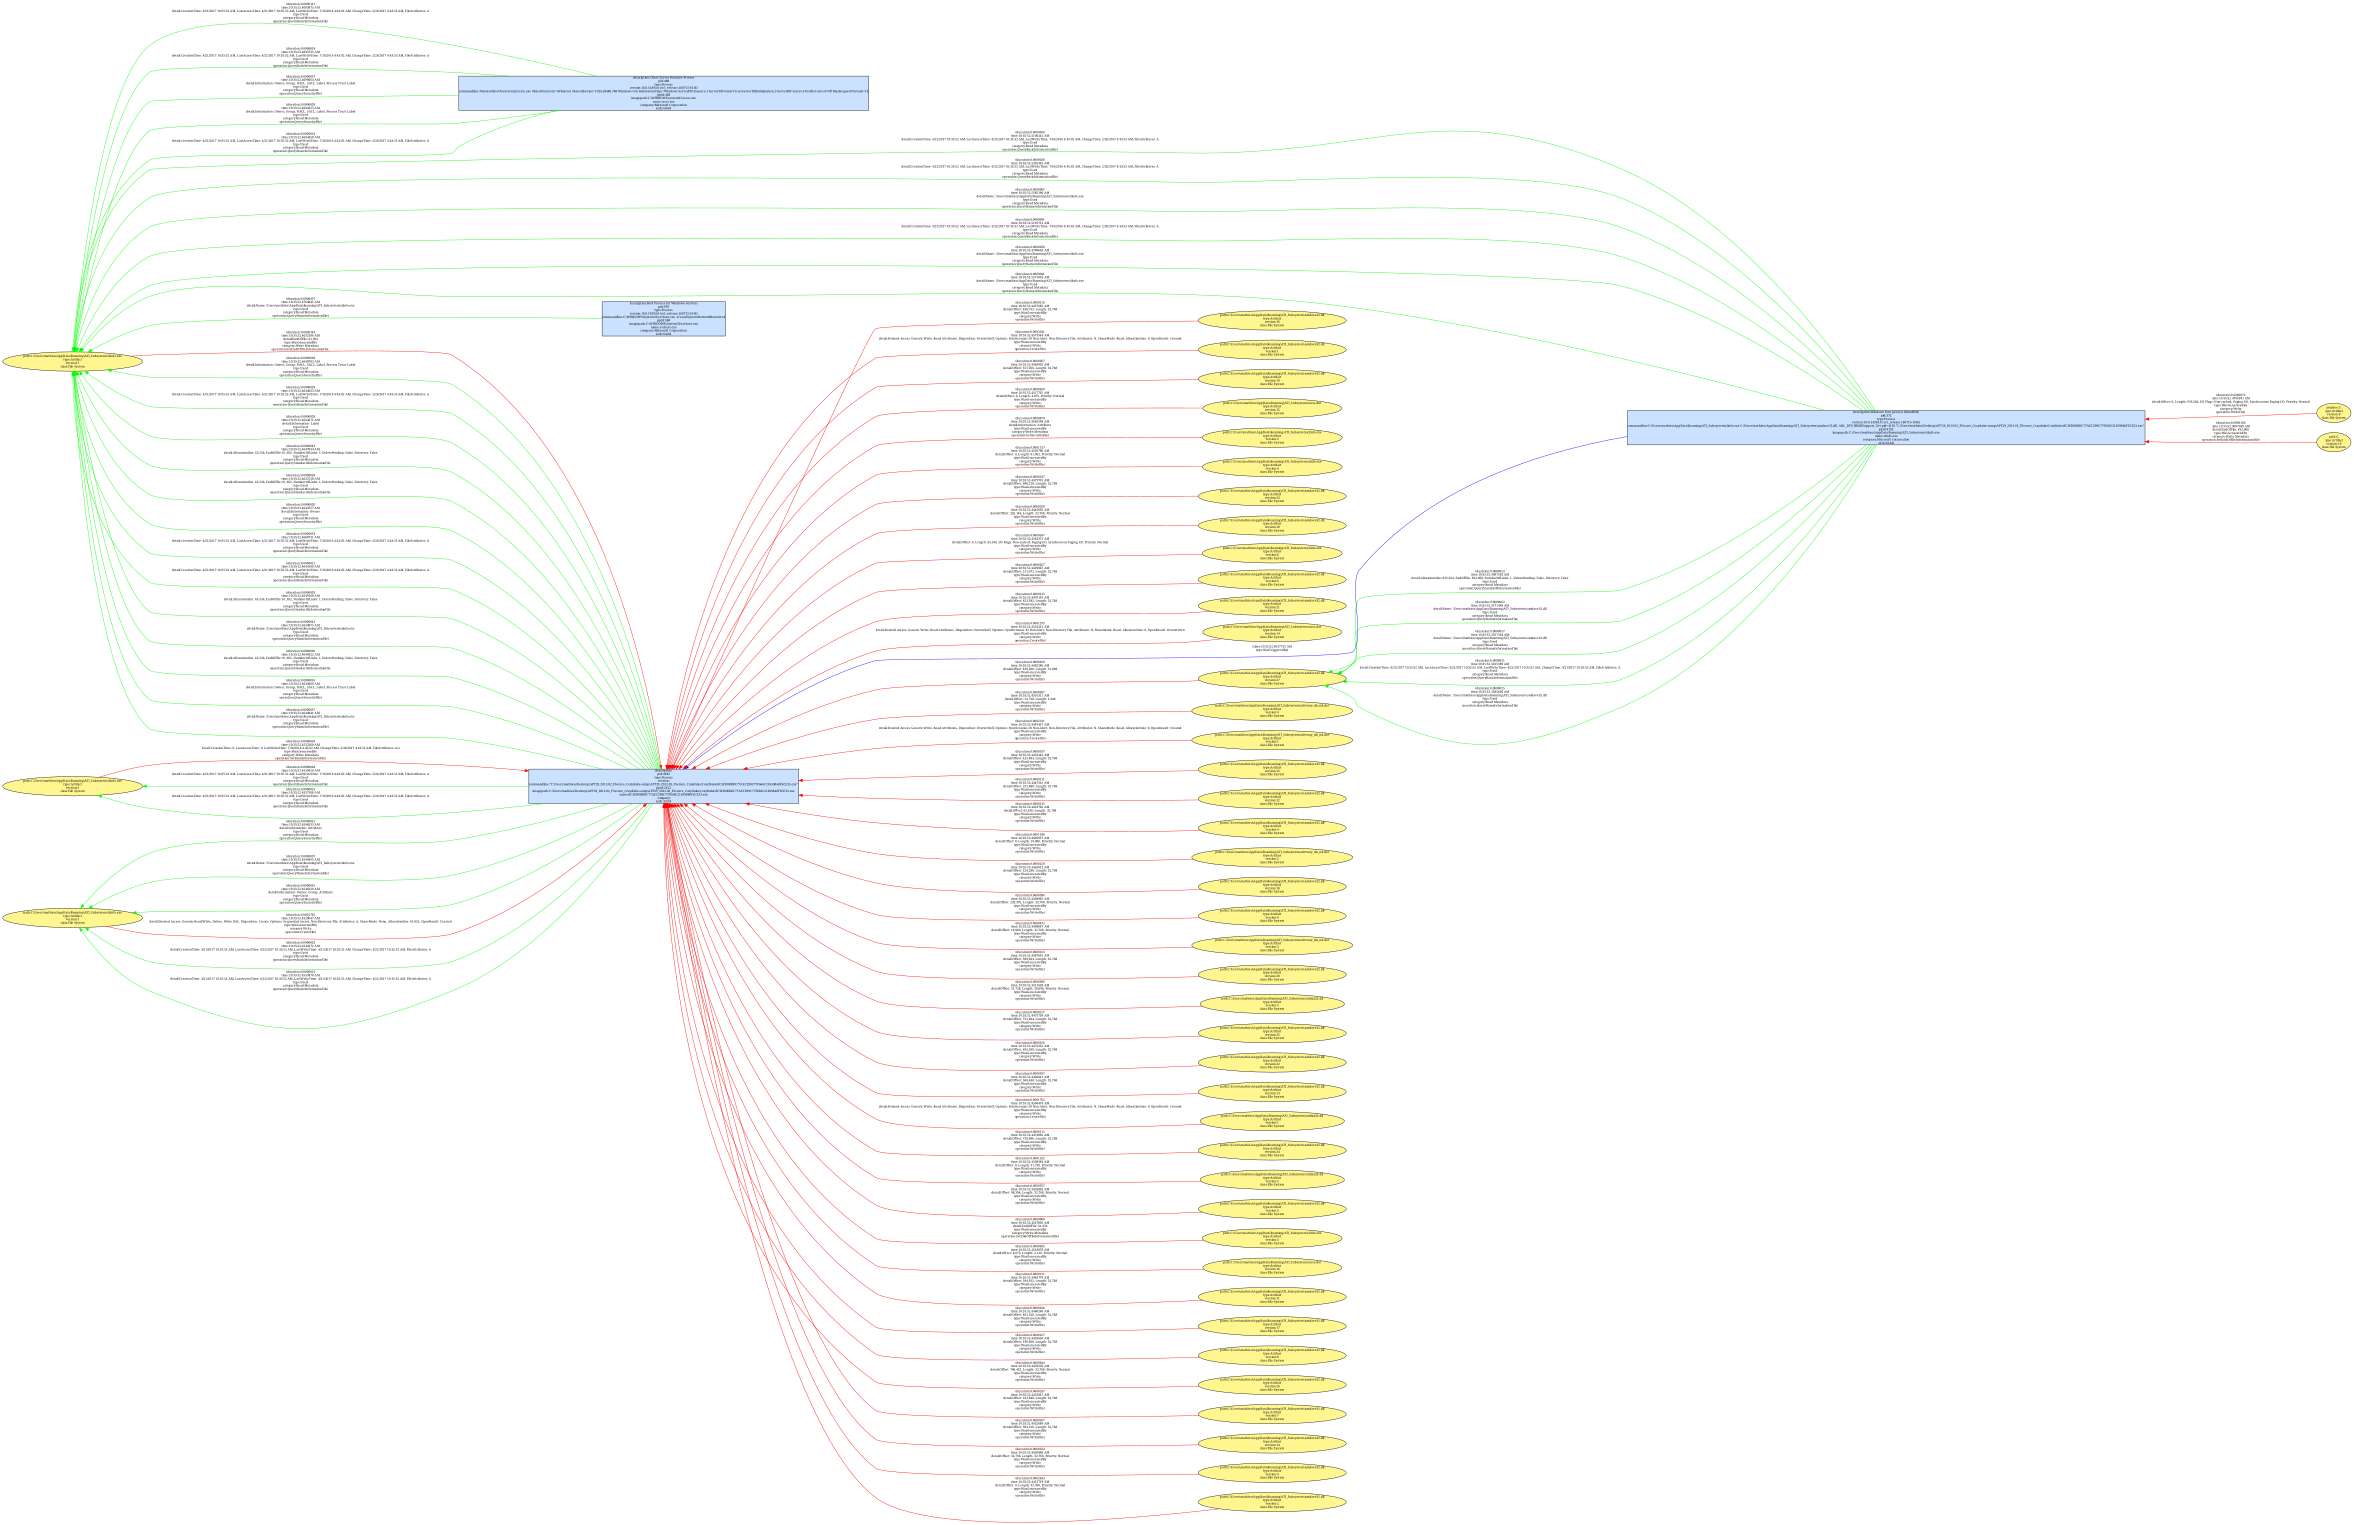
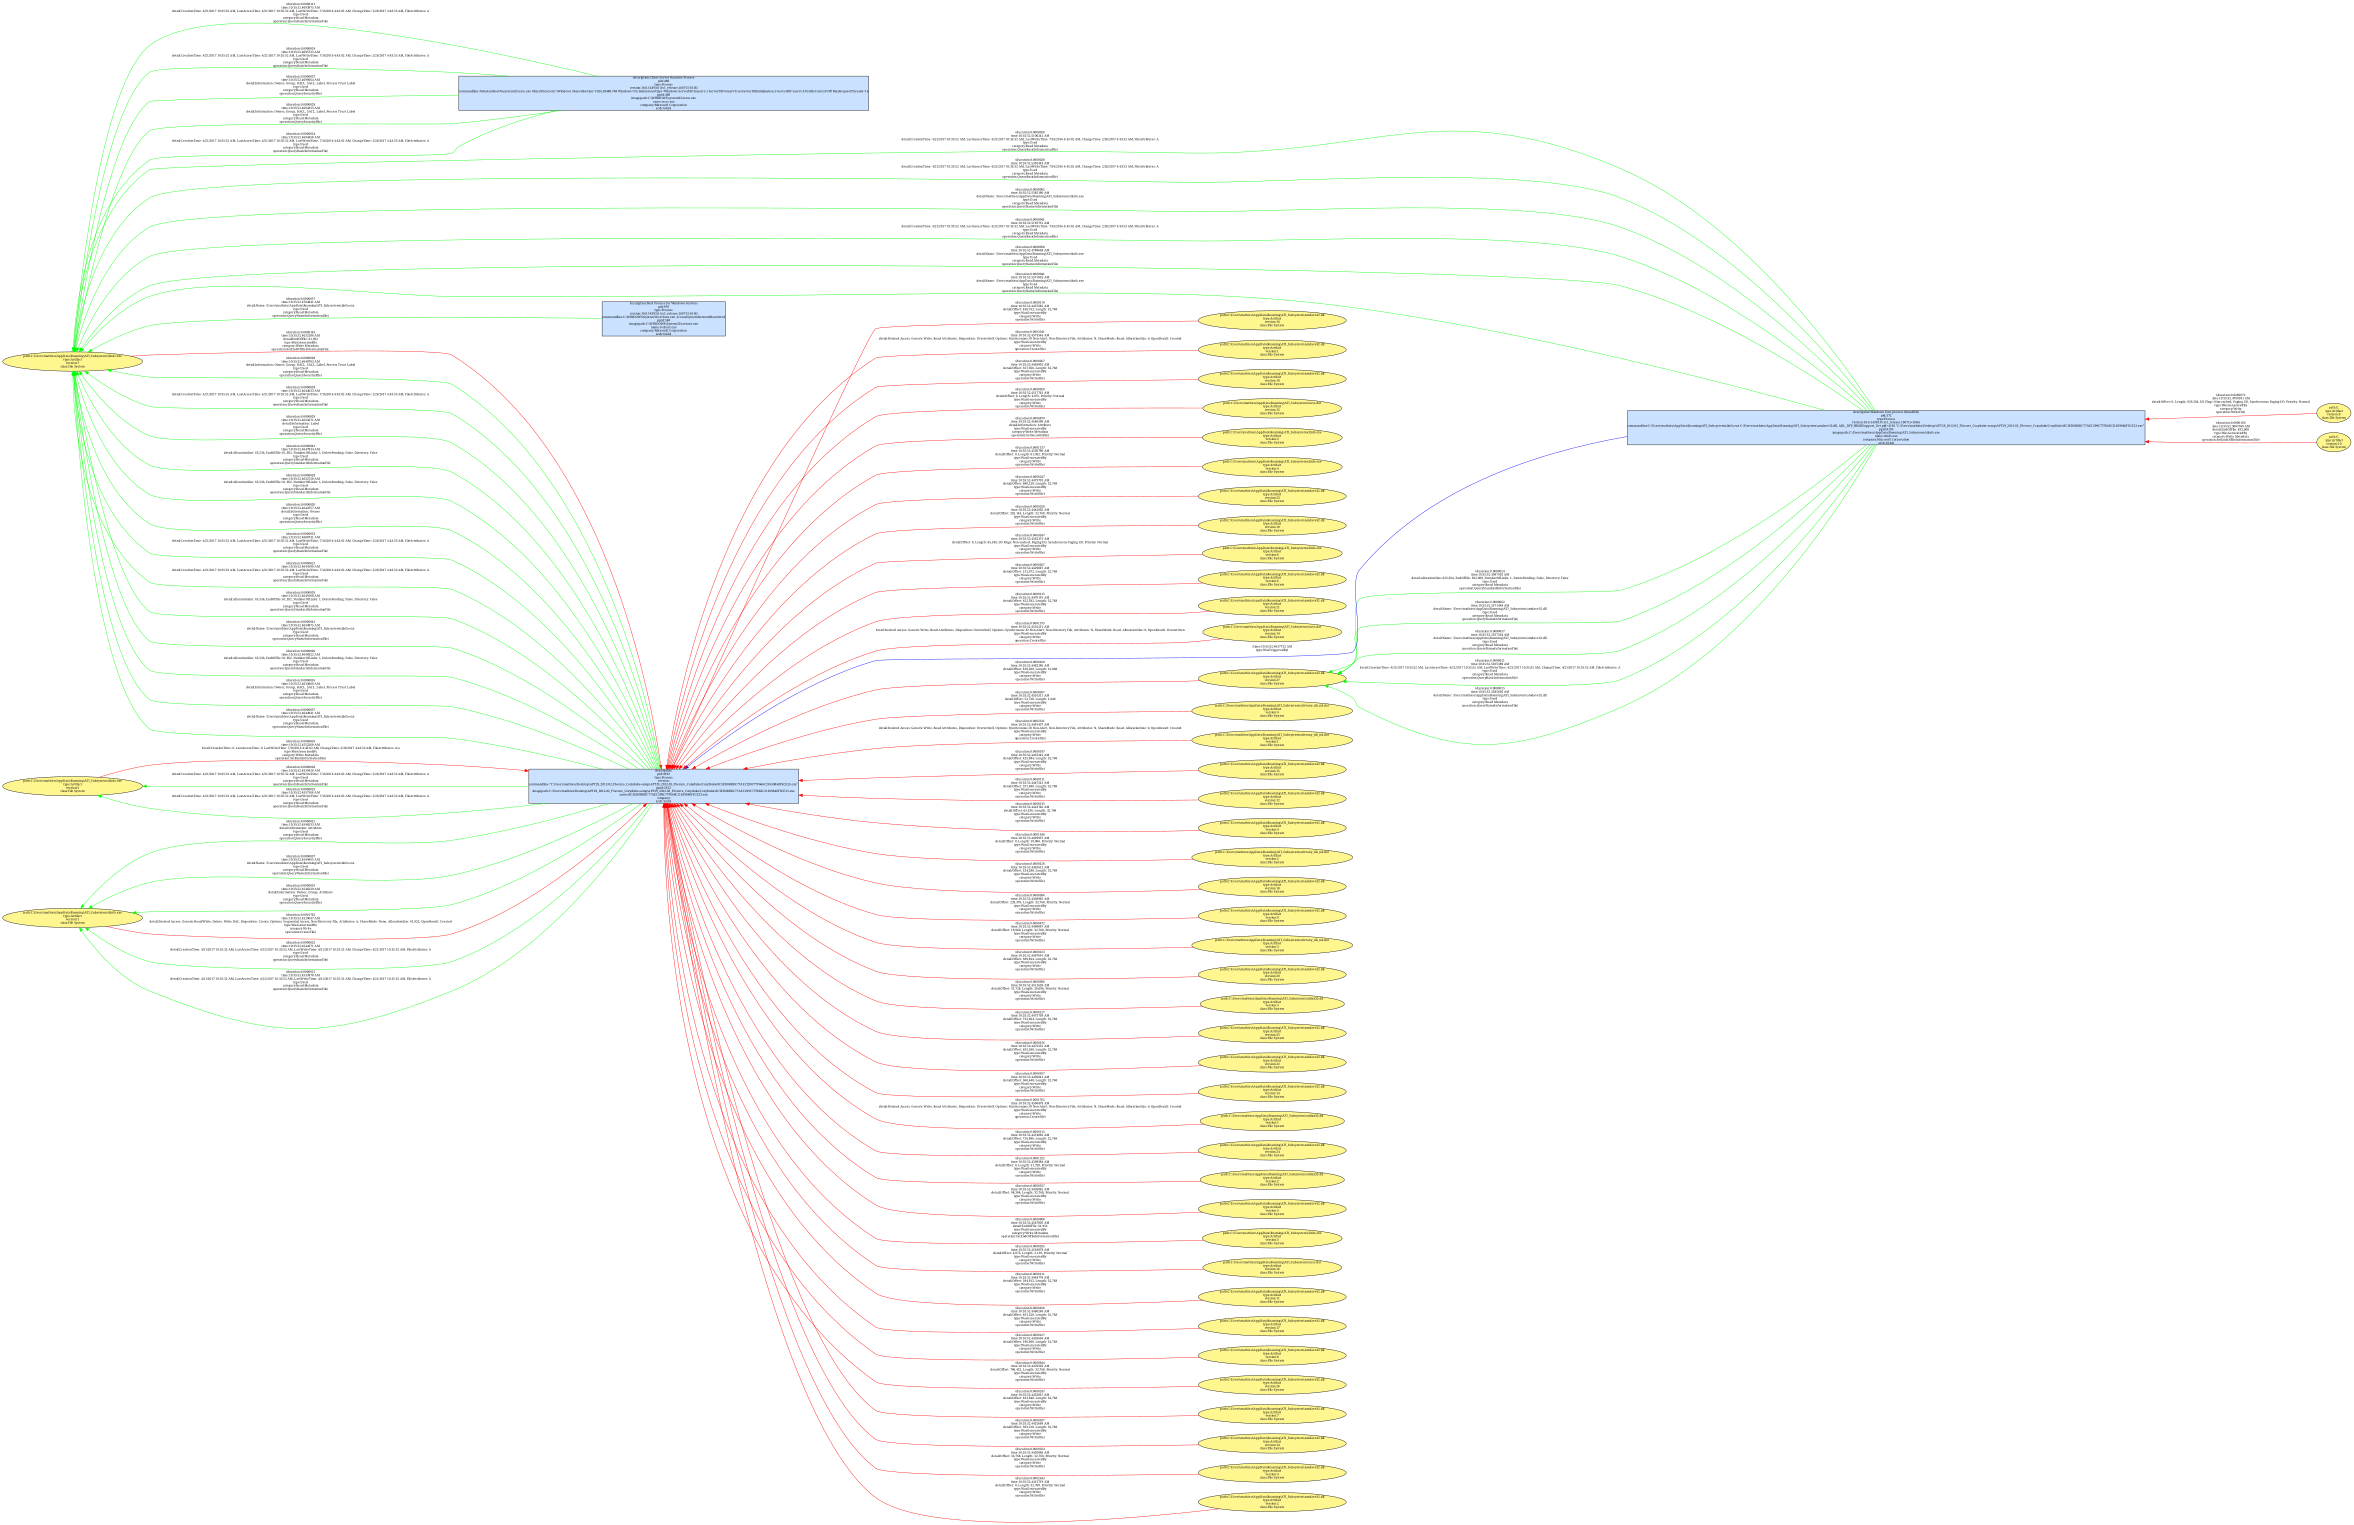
(2334, 413) -> (2334, 413)
